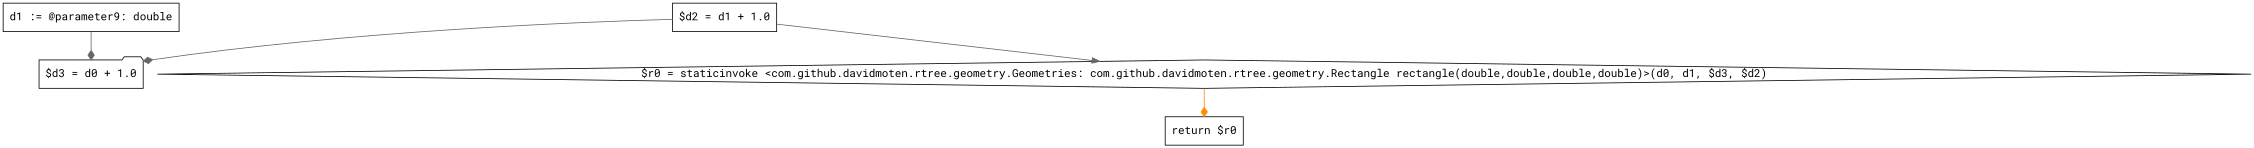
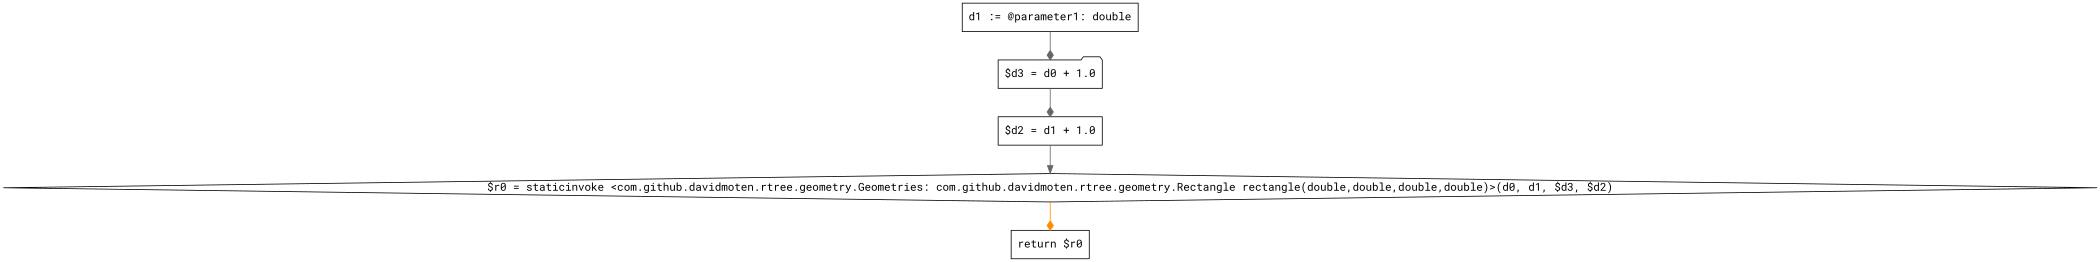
(91, 17) -> (1050, 17)
(412, 33) -> (1050, 98)
